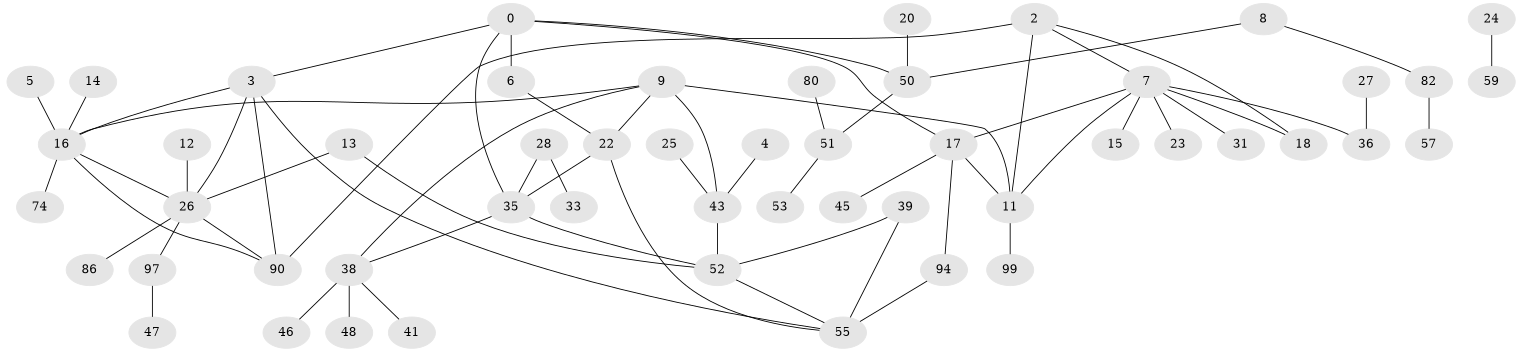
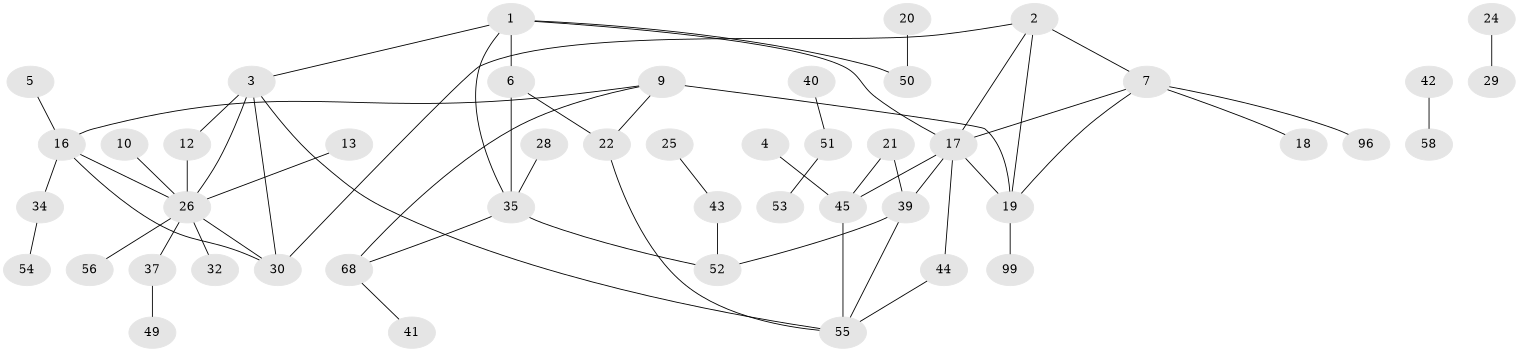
(511, 19) -> (511, 19)
(1264, 19) -> none
(1178, 66) -> (994, 82)
(93, 82) -> none
(812, 82) -> (812, 82)
(1366, 82) -> none
(1429, 82) -> (1429, 82)
(1492, 82) -> (1492, 82)
(154, 109) -> (219, 113)
(865, 115) -> none
(705, 139) -> none
none -> (125, 145)
none -> (891, 145)
(1116, 145) -> none
(1178, 145) -> none
(1241, 145) -> none
(1366, 145) -> (1366, 145)
(1429, 145) -> (1429, 145)
(564, 173) -> (511, 145)
(742, 176) -> (799, 172)
none -> (930, 176)
(40, 207) -> (40, 207)
(574, 207) -> none
(1010, 207) -> (1010, 207)
(521, 236) -> none
none -> (27, 270)
(90, 270) -> (90, 270)
(152, 270) -> (152, 270)
none -> (215, 270)
(278, 270) -> (278, 270)
(349, 270) -> (349, 270)
(944, 270) -> (944, 270)
(780, 301) -> (843, 270)
(152, 333) -> (152, 333)
(287, 333) -> none
(349, 333) -> none
